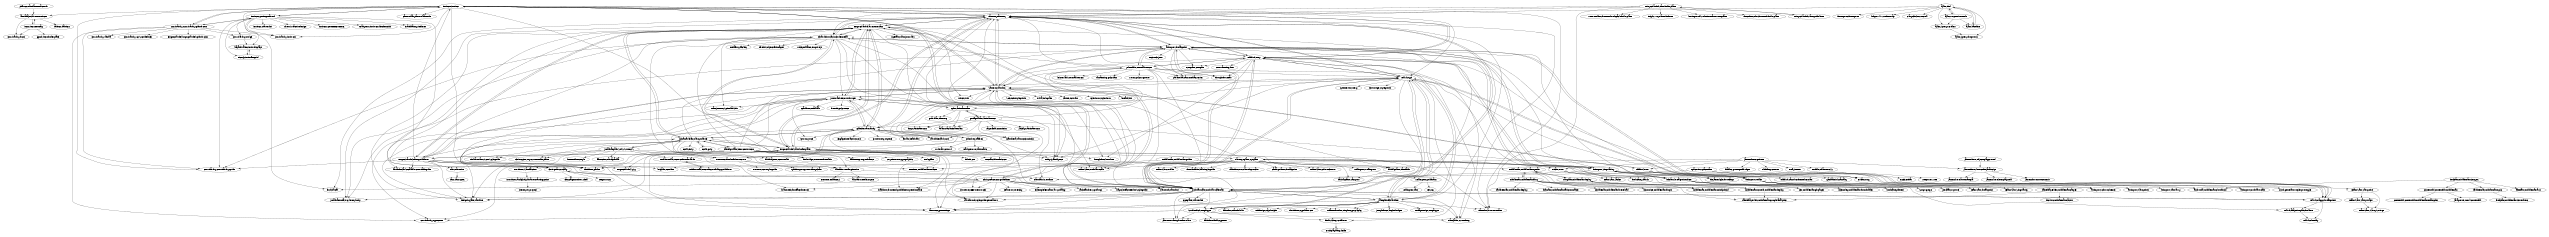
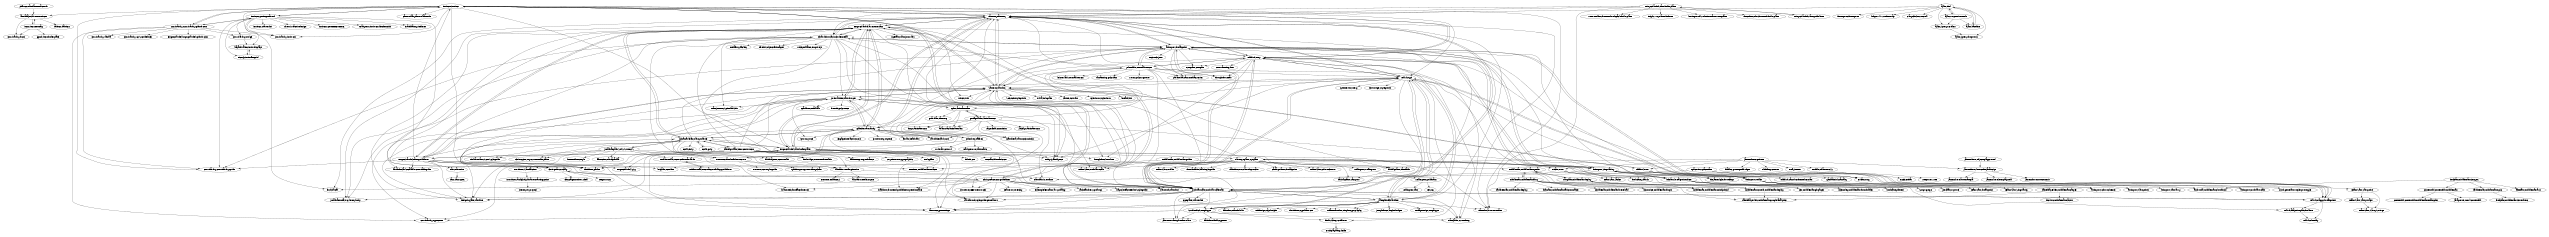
(724, 87) -> (968, 84)
(843, 98) -> (843, 98)
